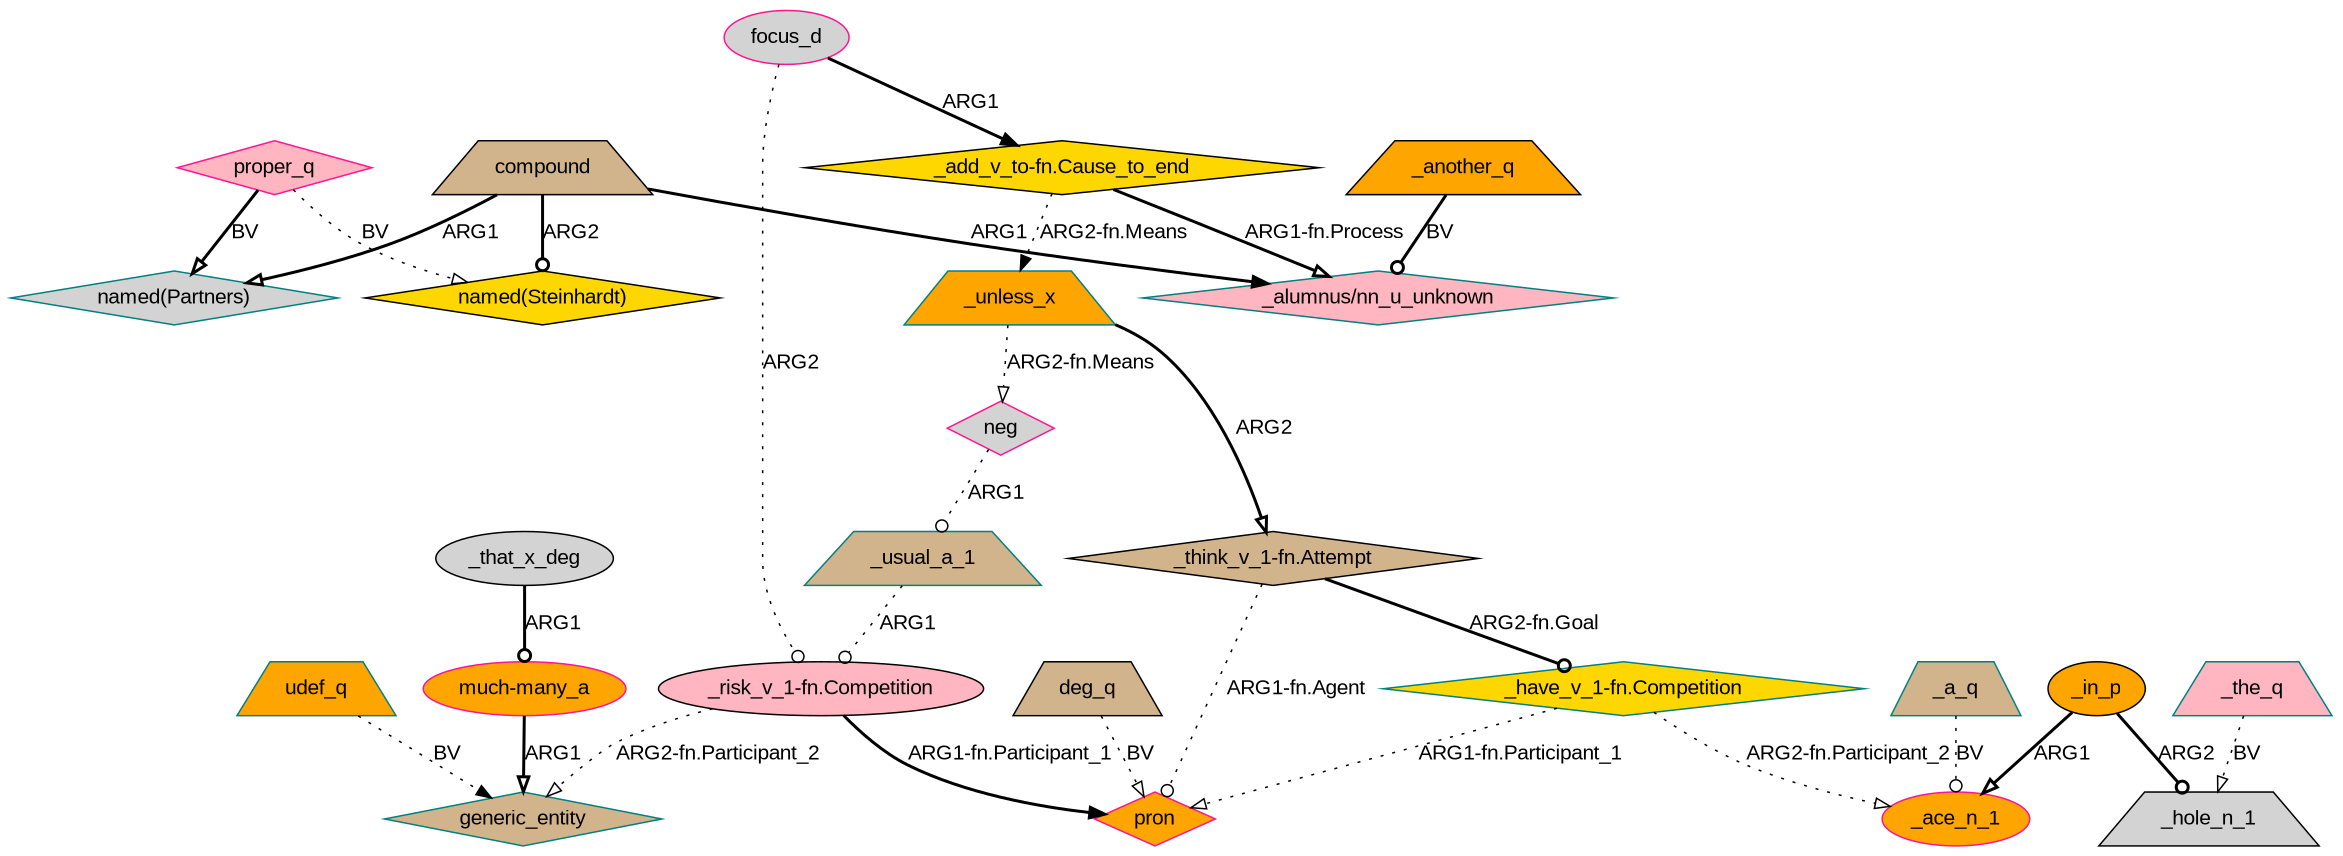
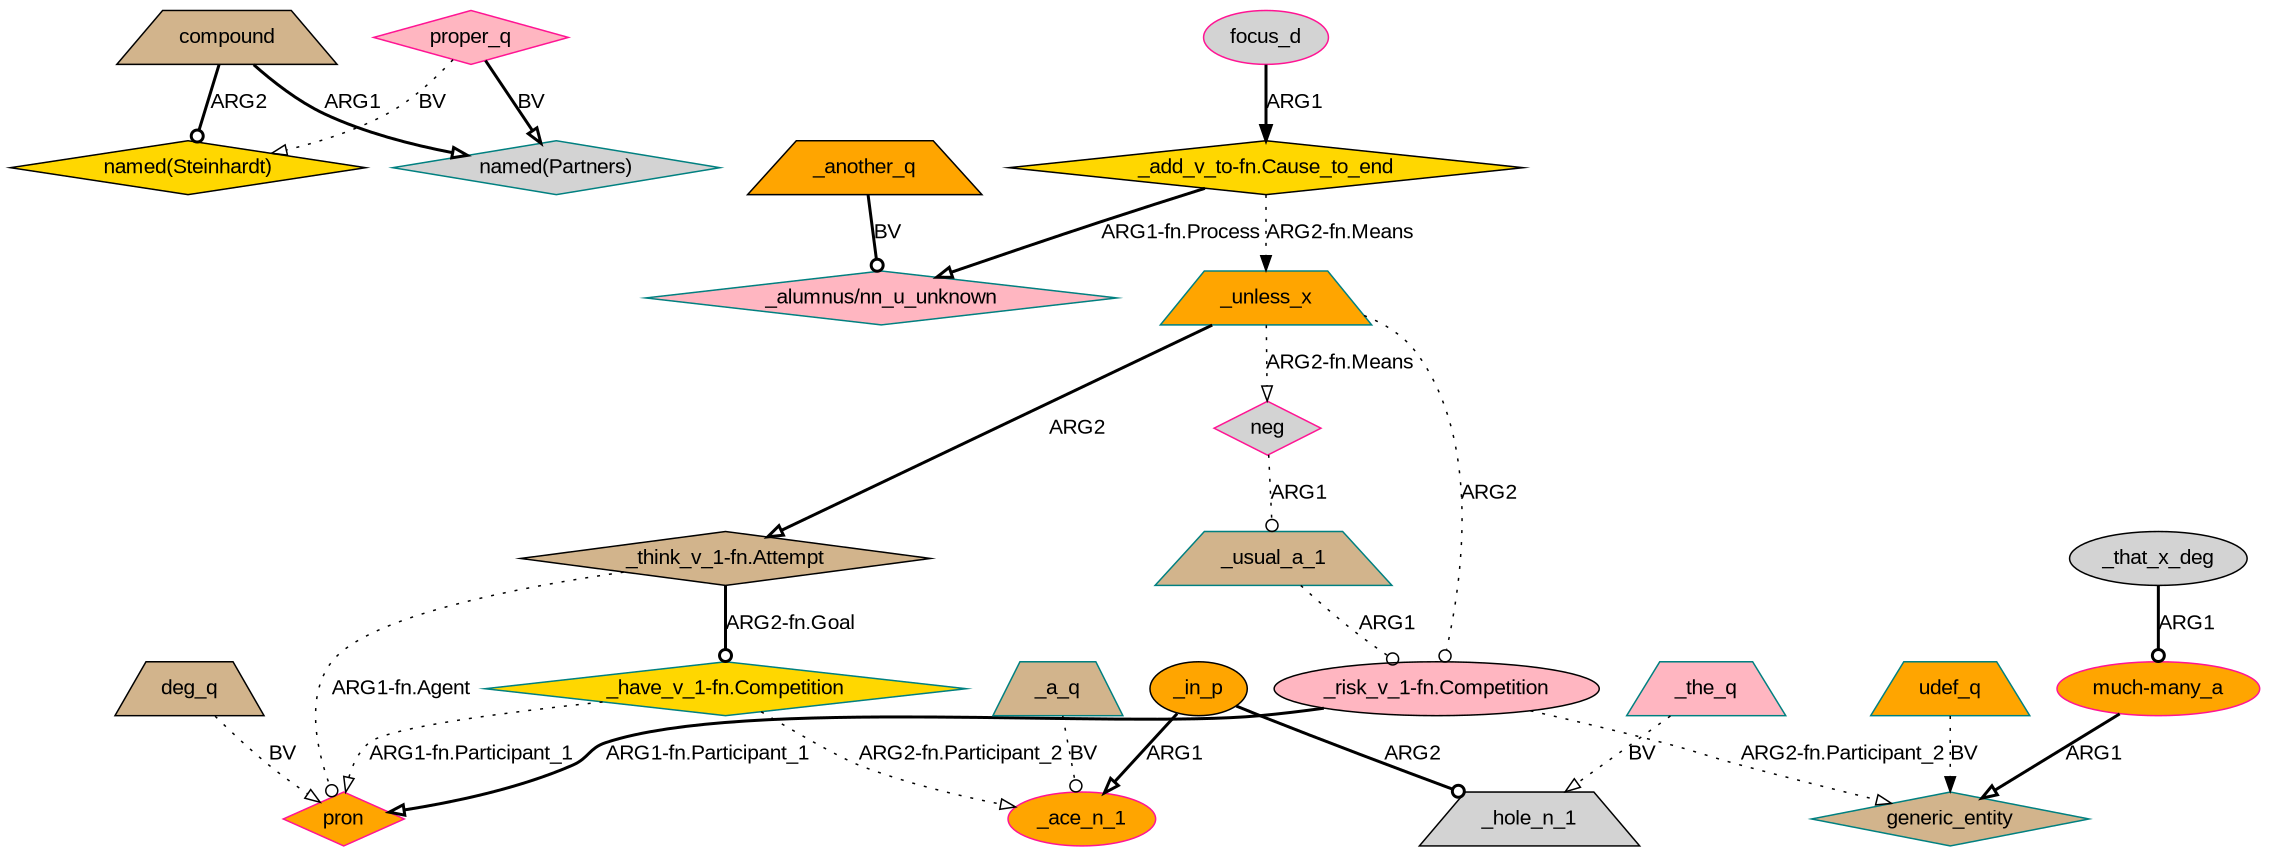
(949, 241) -> none
(763, 360) -> (1458, 465)
(958, 785) -> (857, 717)
